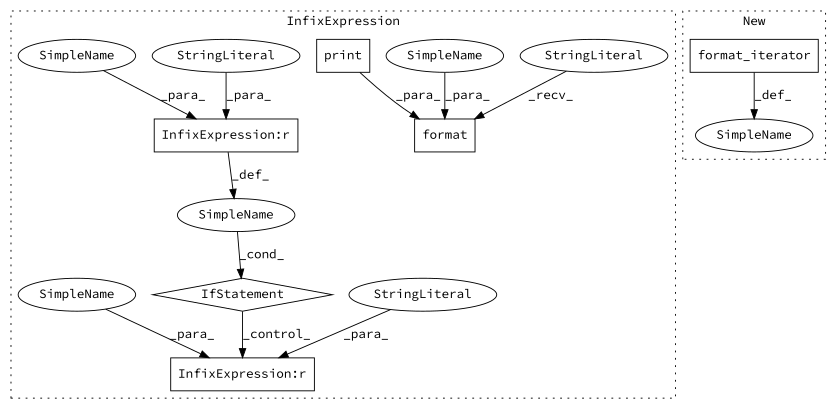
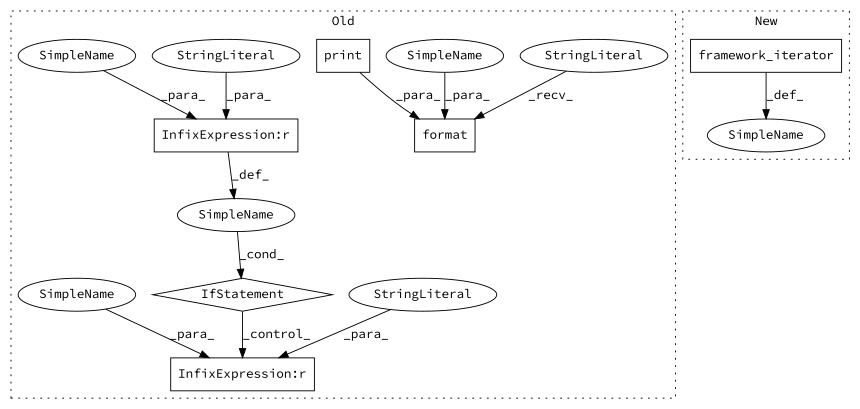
(343, 22) -> (343, 22)
(754, 56) -> (766, 56)
